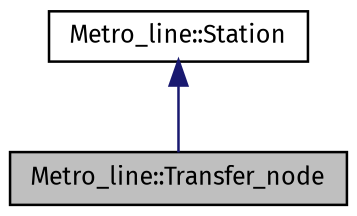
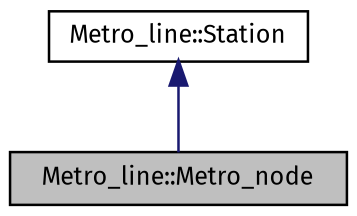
(178, 178) -> (178, 178)
